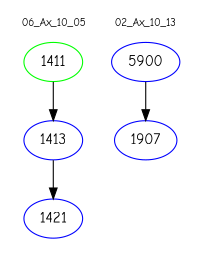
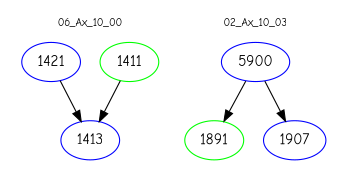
(54, 23) -> (90, 23)
(146, 23) -> (256, 23)
none -> (214, 140)
(53, 174) -> (68, 96)
